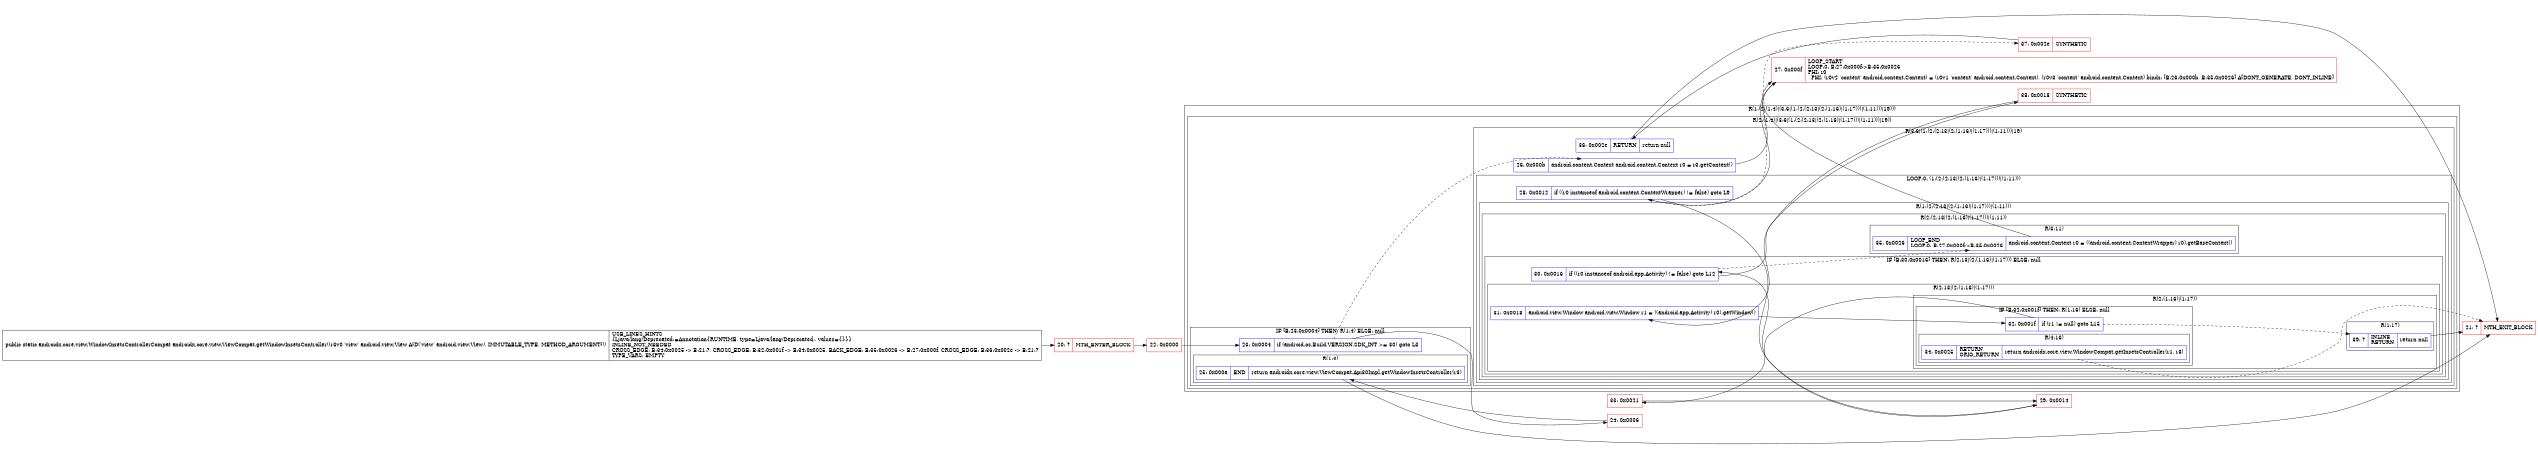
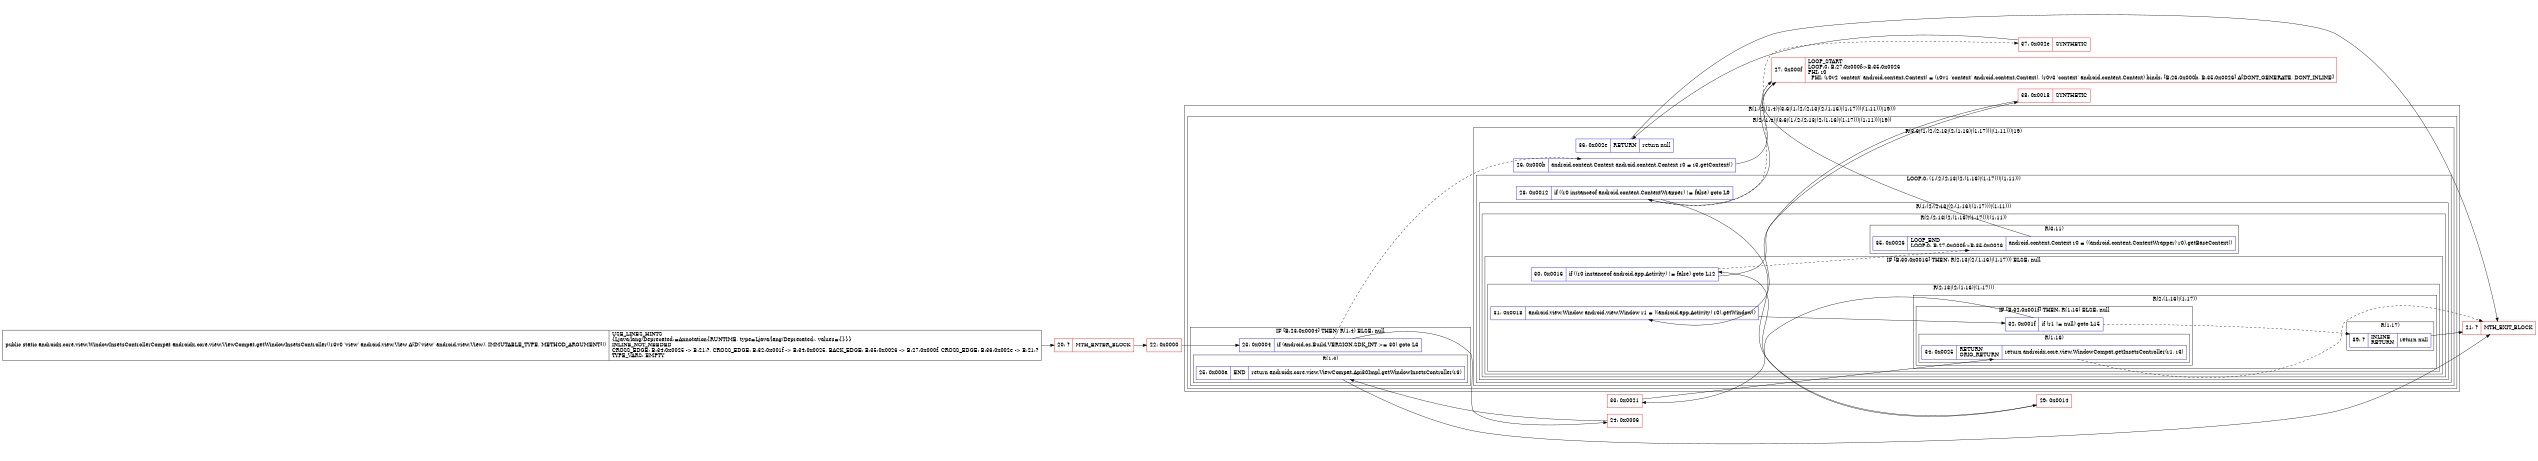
(2054, 338) -> (2054, 338)
(1847, 401) -> (1816, 379)
